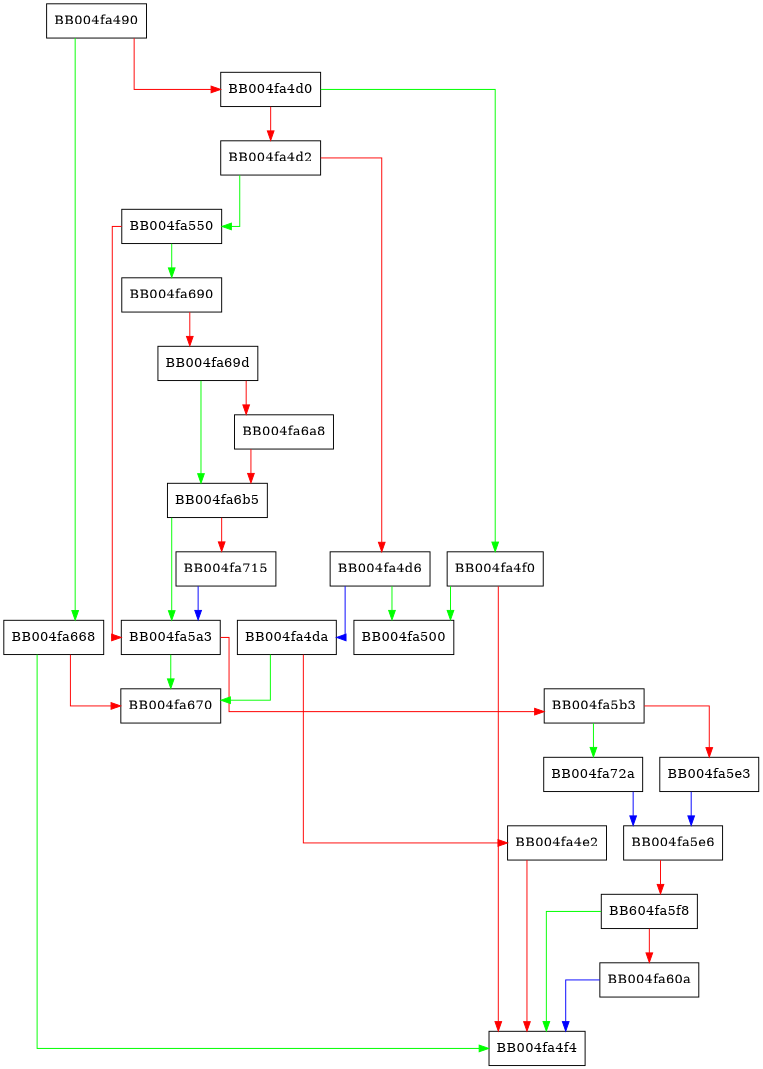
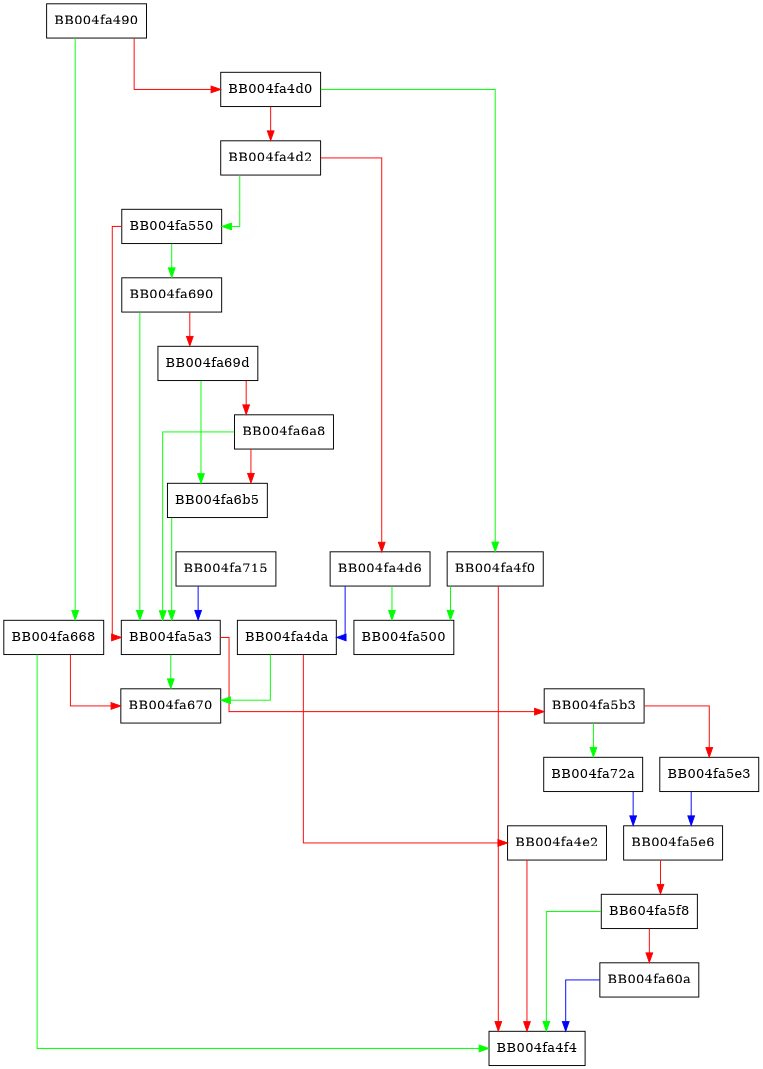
none -> (140, 461)
none -> (163, 486)
(222, 530) -> none
